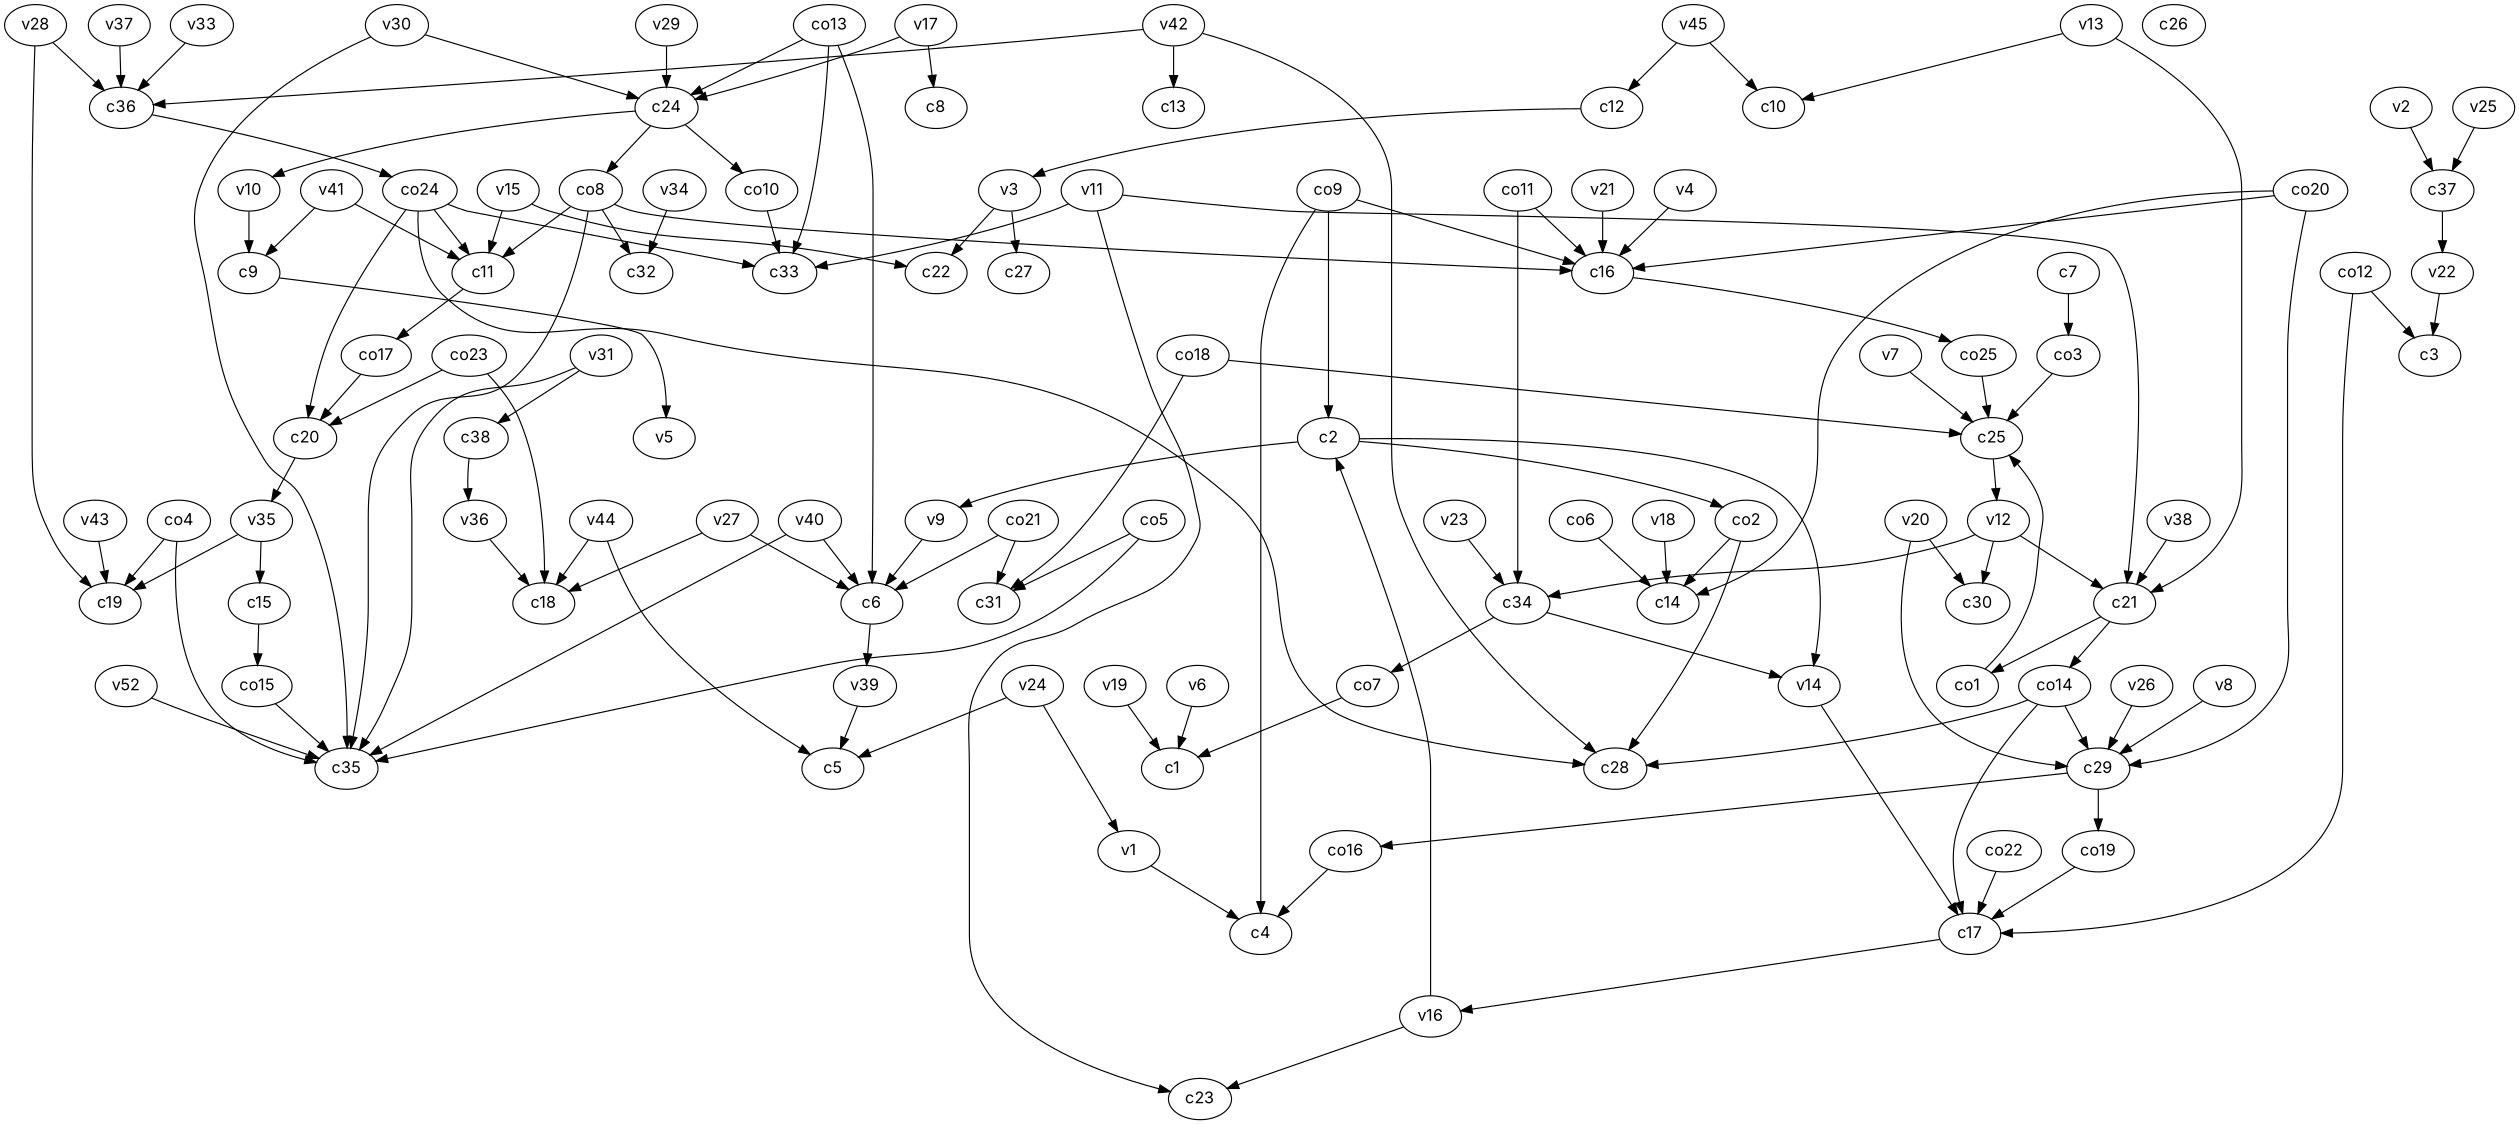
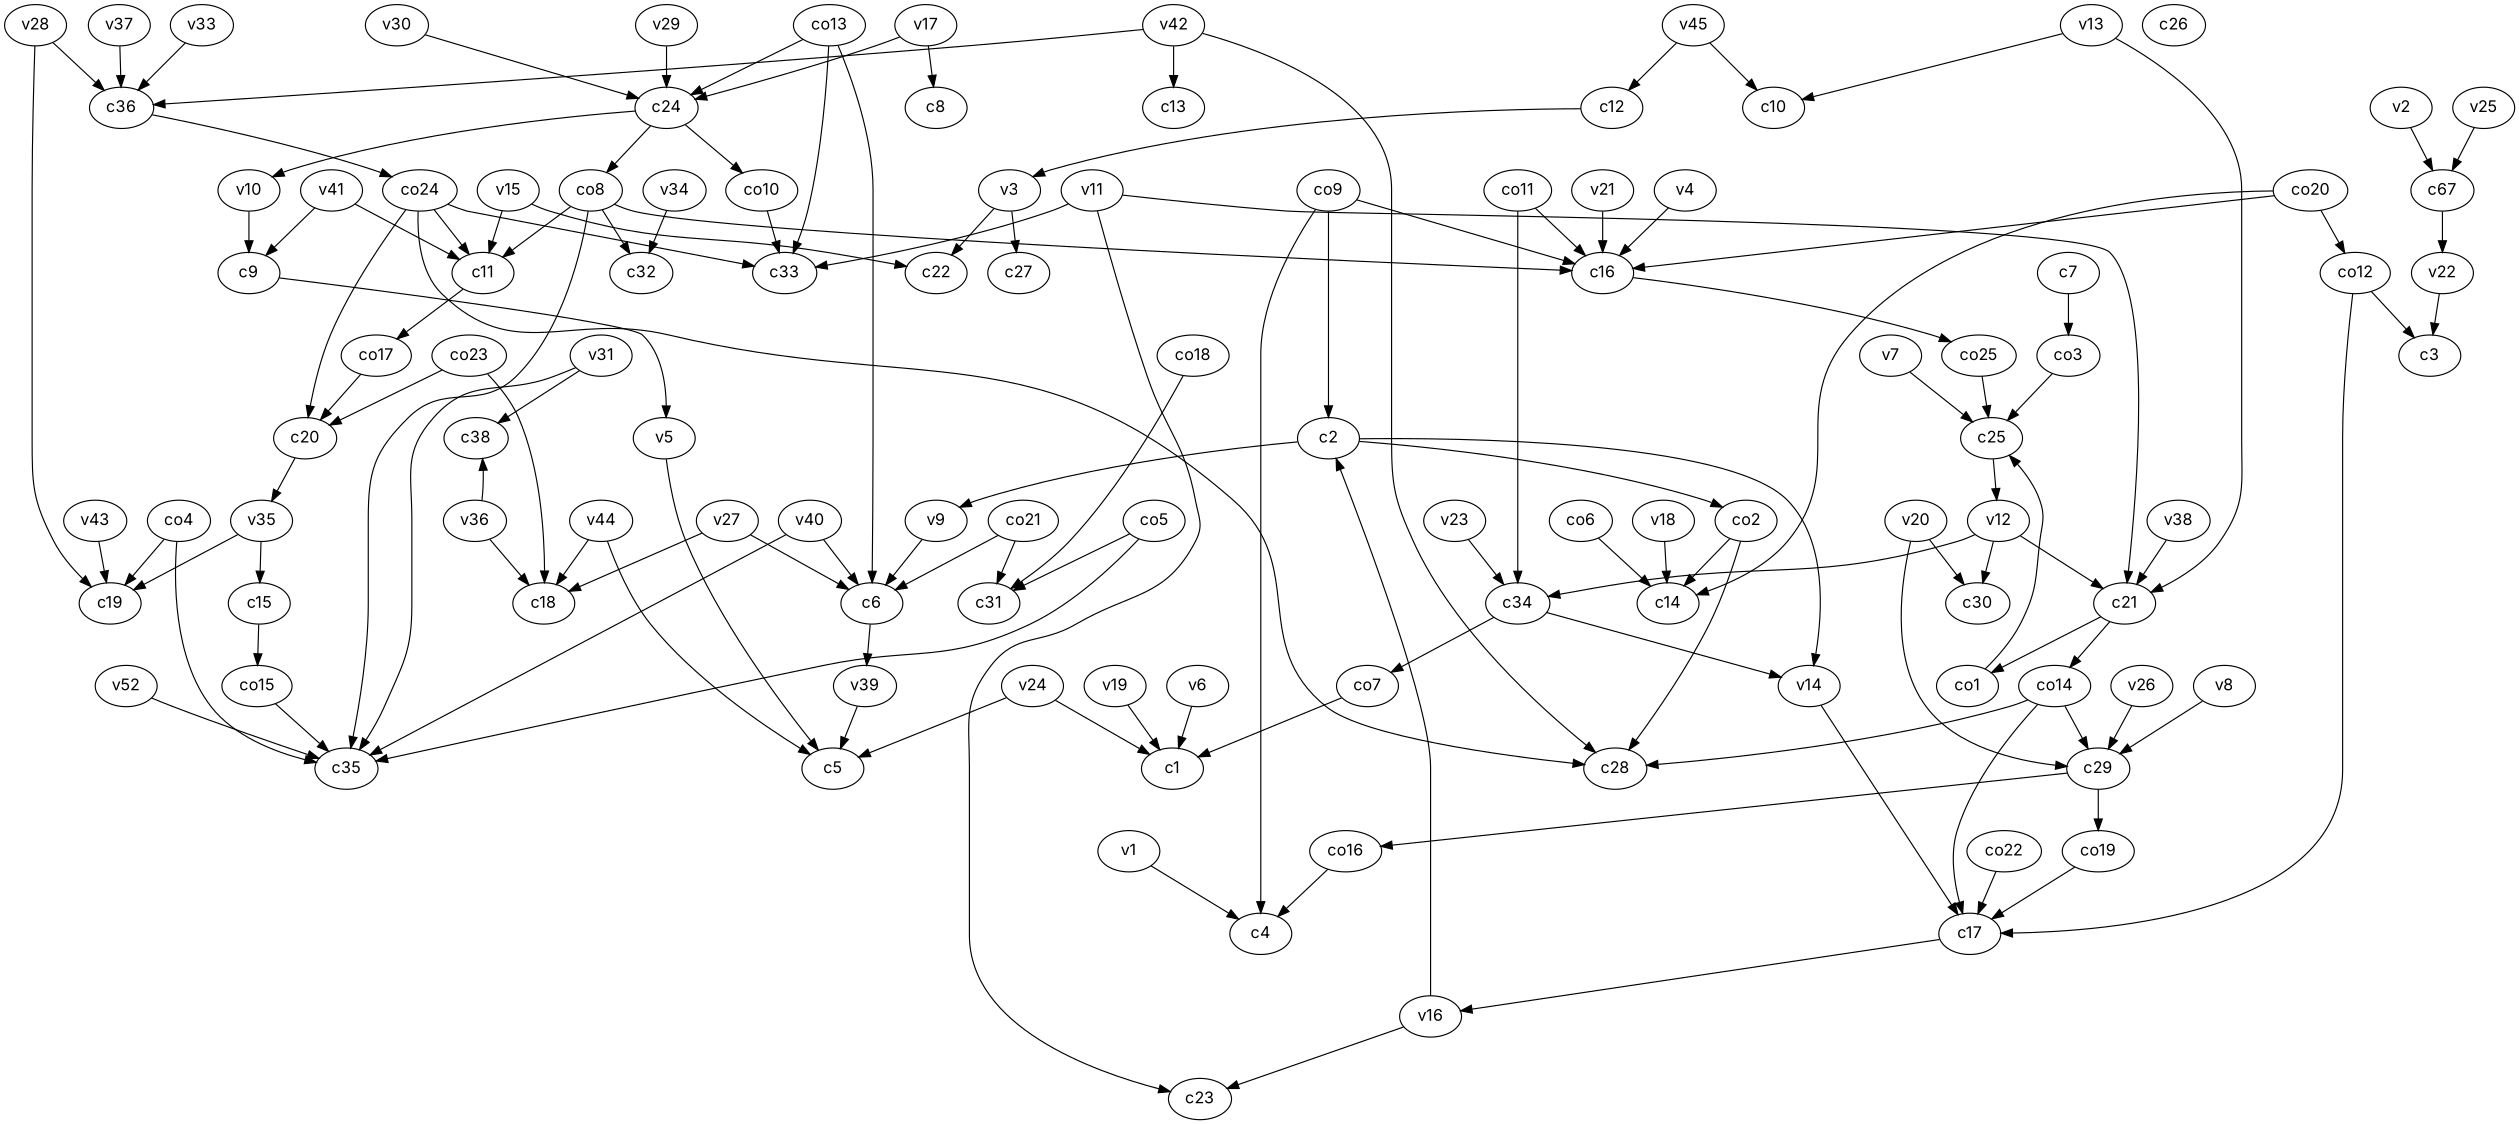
(2442, 190) -> (2442, 190)
(220, 359) -> none
(1589, 397) -> none
(468, 473) -> (483, 486)
(2288, 531) -> (2330, 227)
none -> (720, 609)
(1078, 764) -> (1097, 724)
